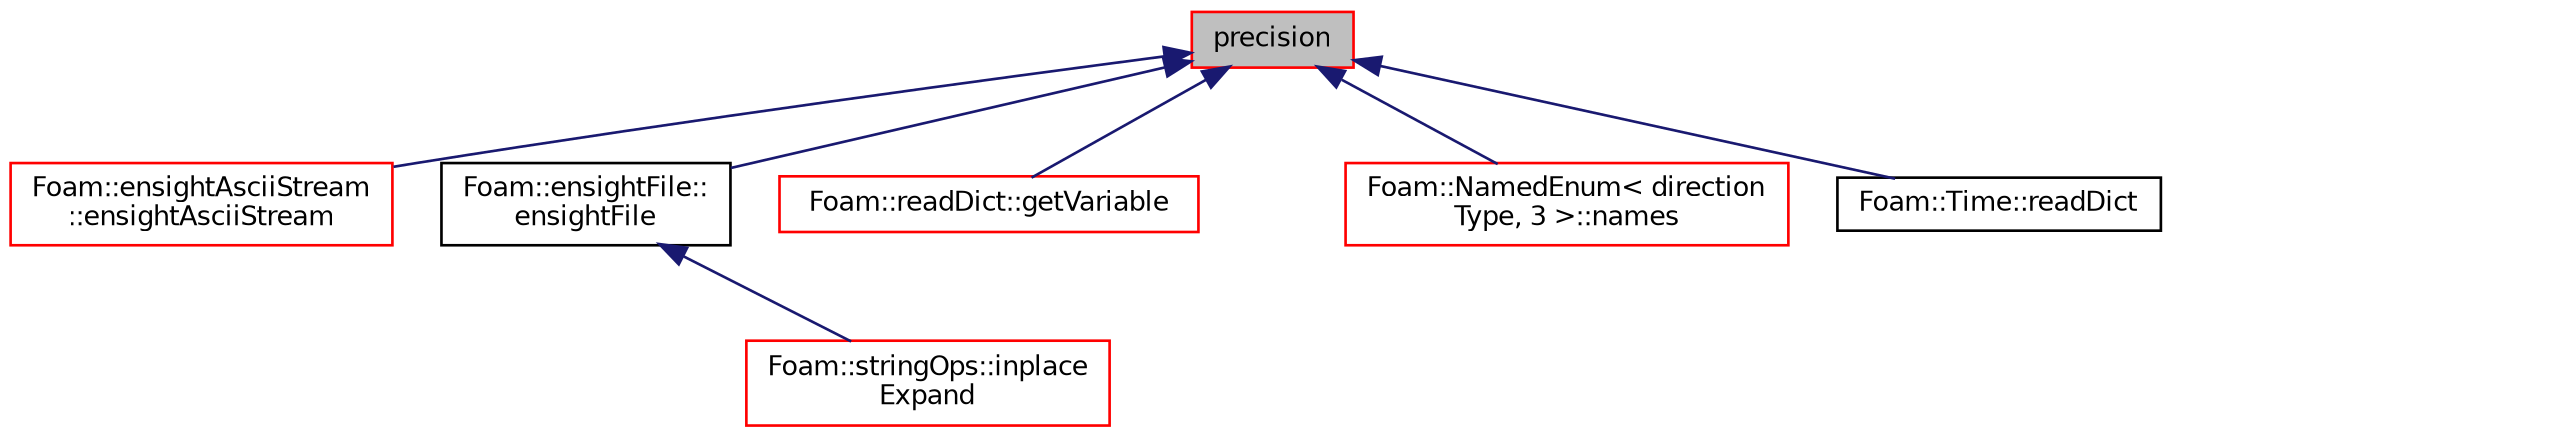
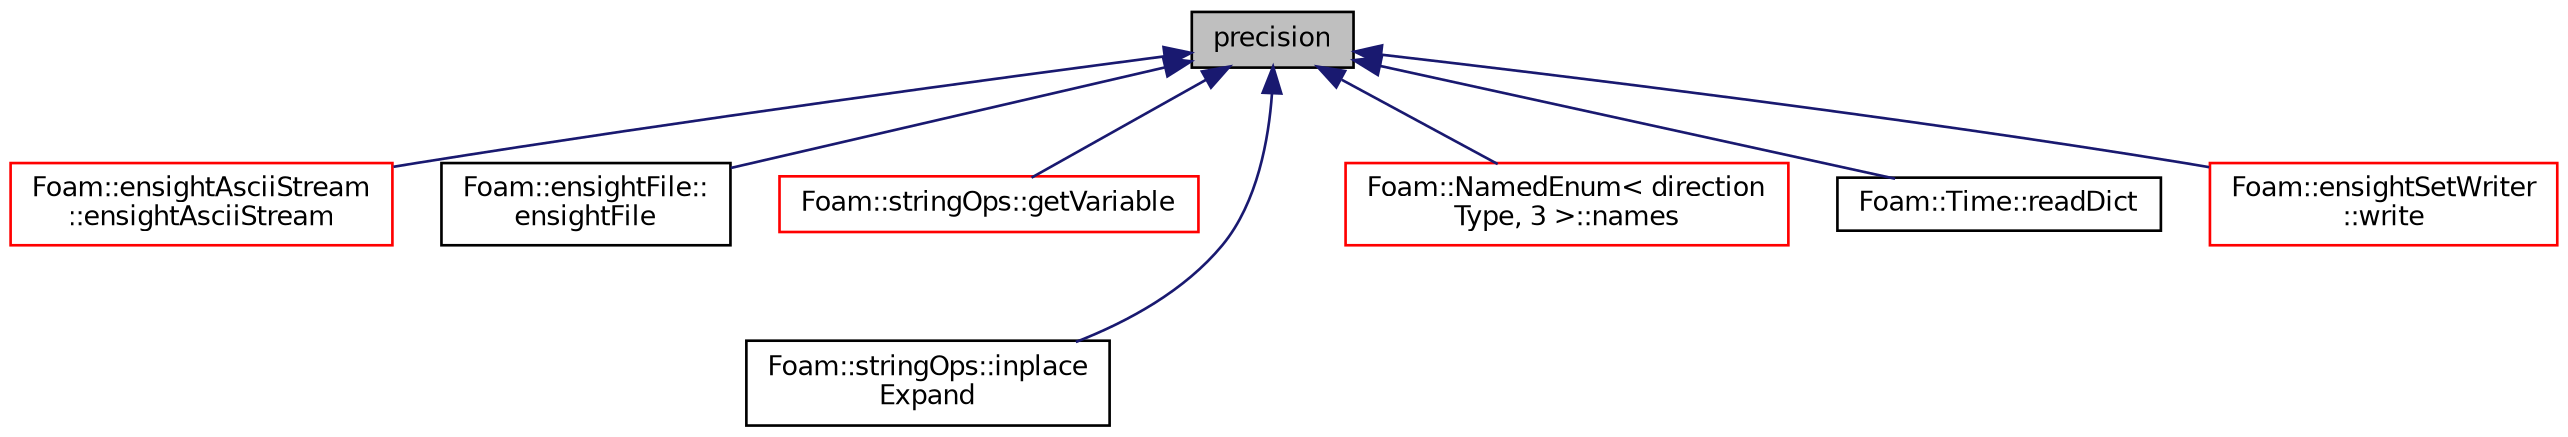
(1273, 40) -> (1273, 40)
(989, 204) -> (989, 204)
none -> (2384, 204)
(767, 299) -> (1217, 251)
(928, 383) -> (928, 383)
